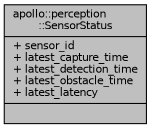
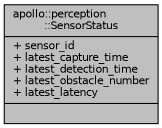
(73, 81) -> (81, 81)
